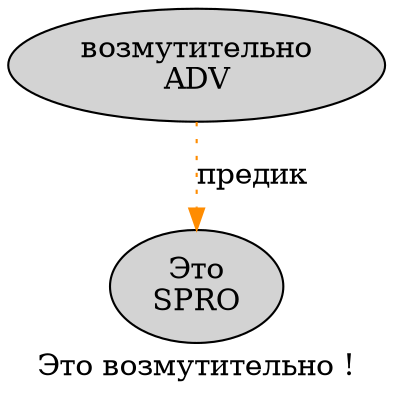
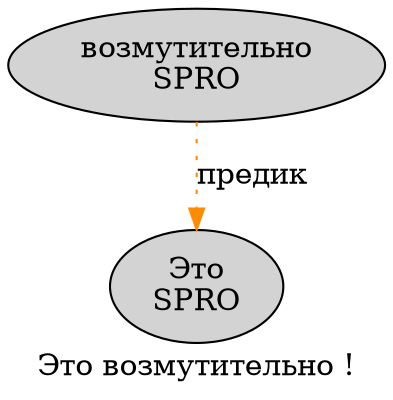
(197, 65) -> (197, 65)
